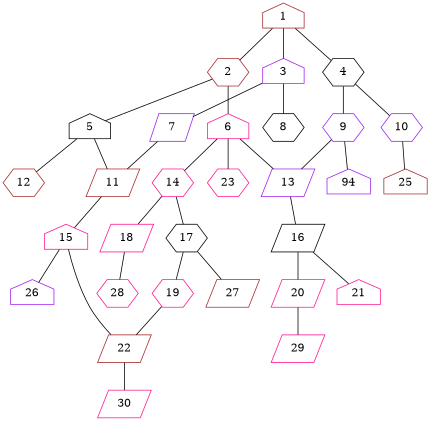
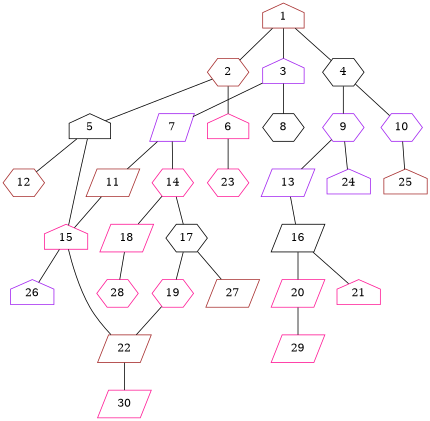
(101, 154) -> (78, 182)
(257, 154) -> none
(201, 155) -> (172, 155)
(349, 183) -> (349, 183)
